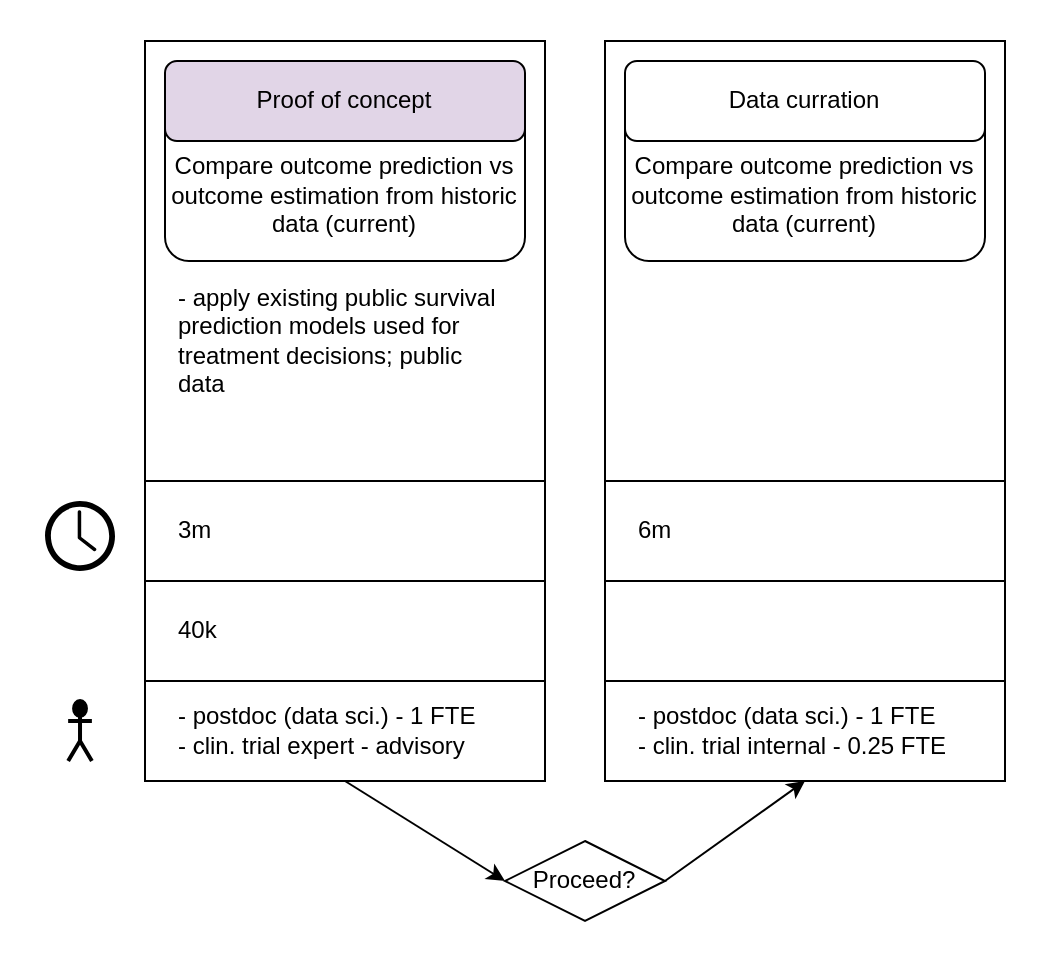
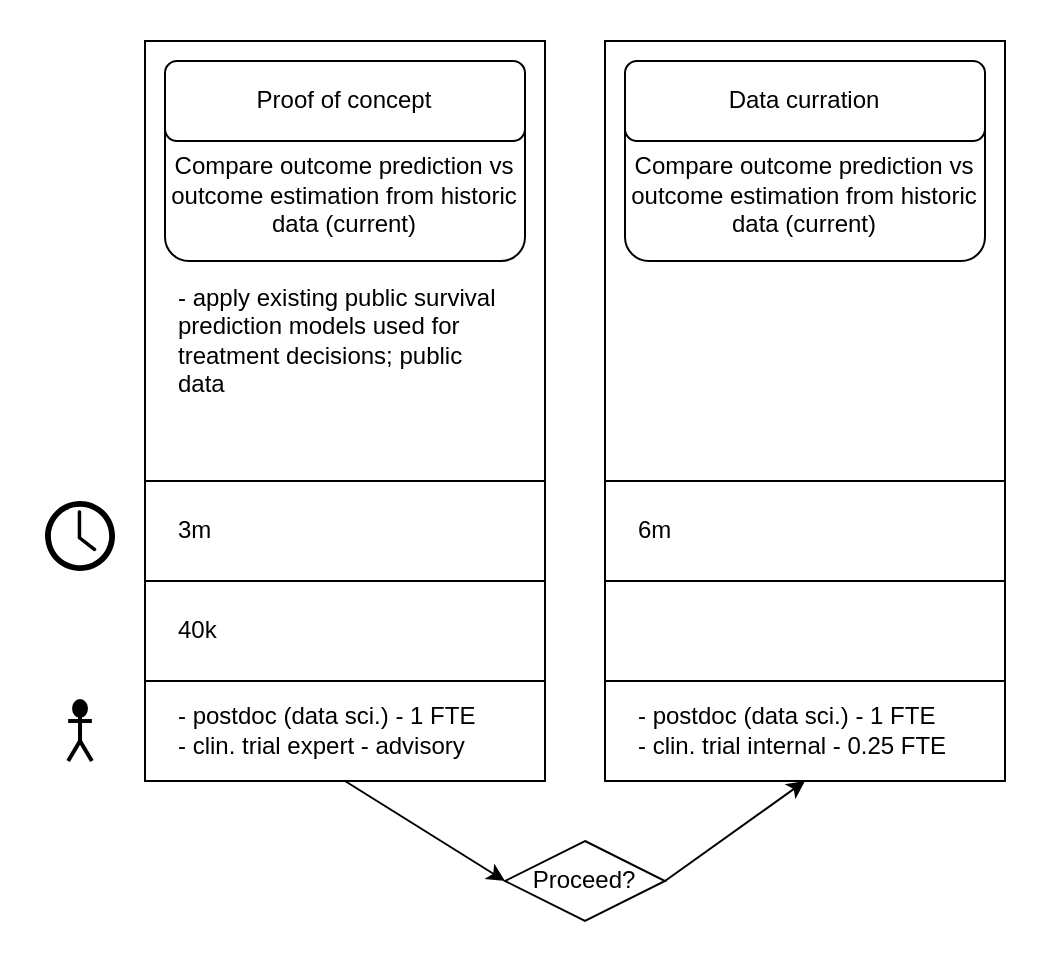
(345, 101) -> (345, 101)
